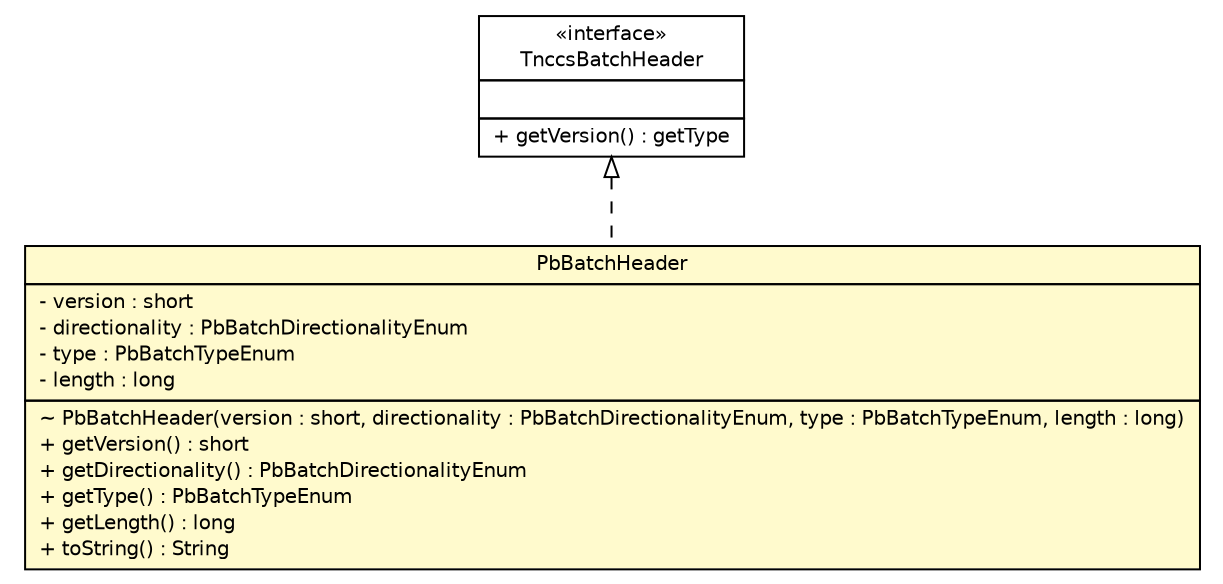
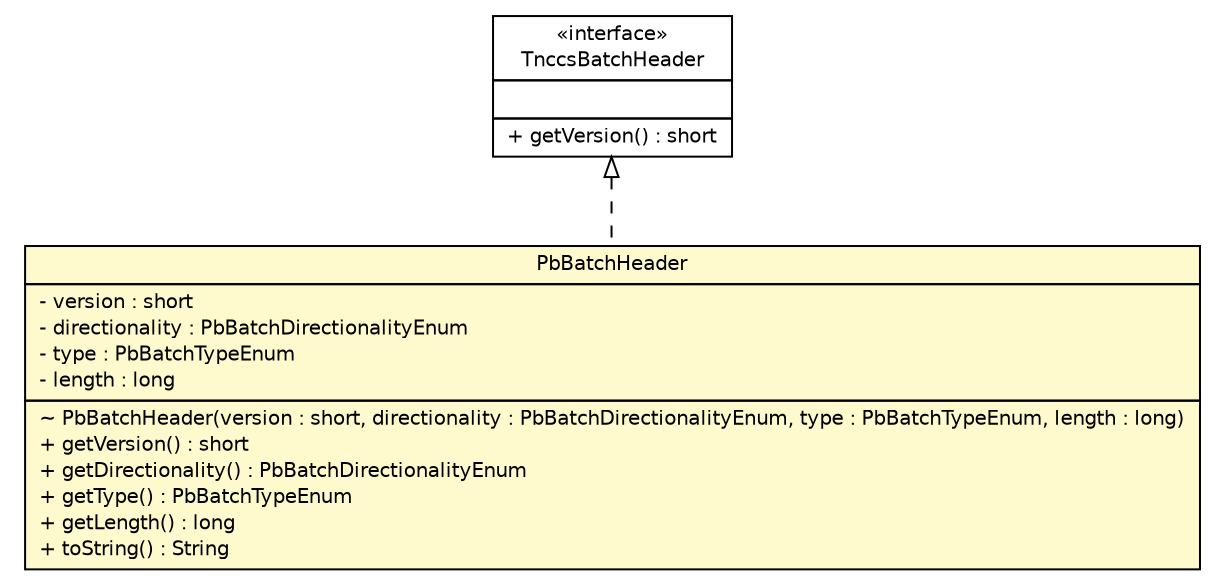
(612, 137) -> (613, 137)
